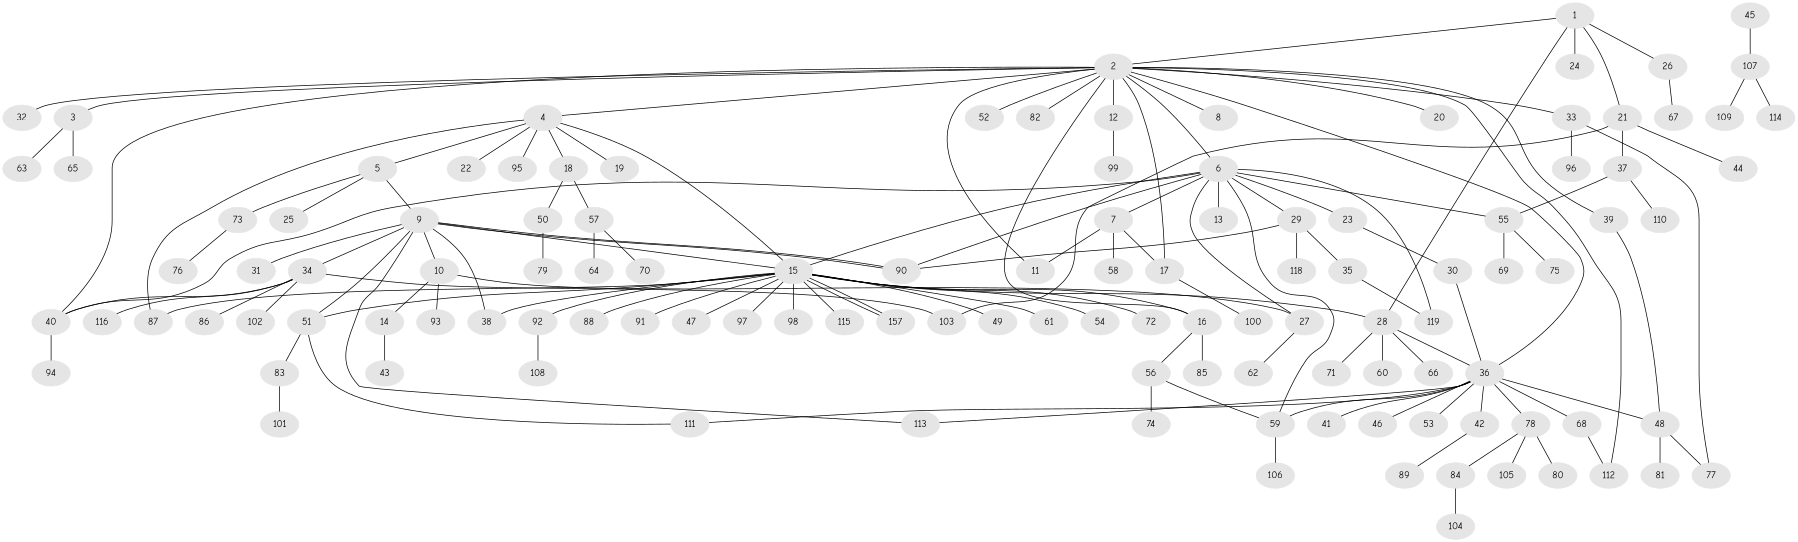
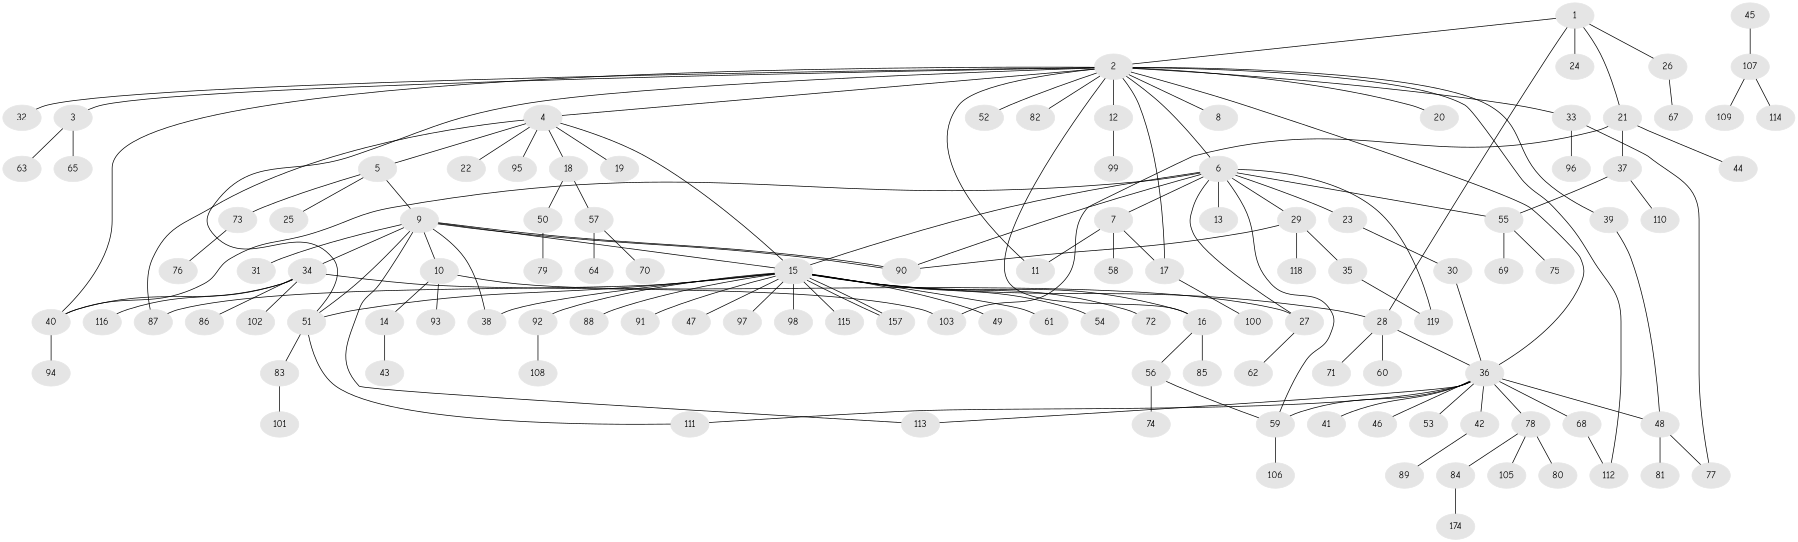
none -> (533, 103)
(1434, 373) -> none
(1456, 527) -> (1456, 527)
